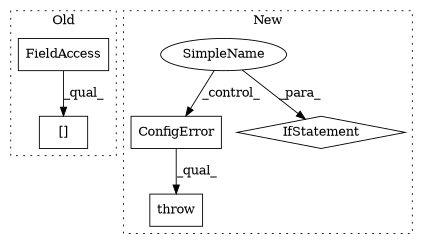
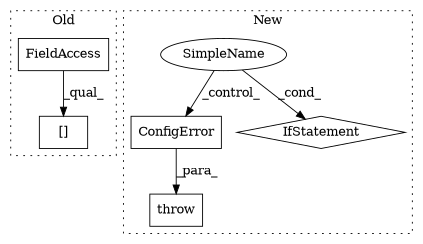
(300, 93) -> (300, 93)
(197, 171) -> (197, 171)
